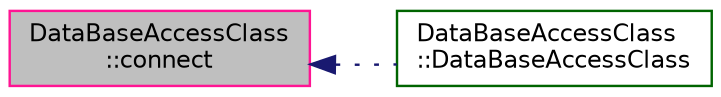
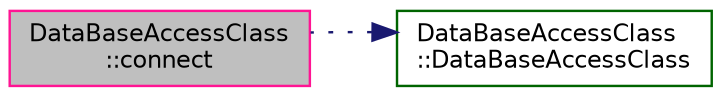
(366, 65) -> (341, 32)
